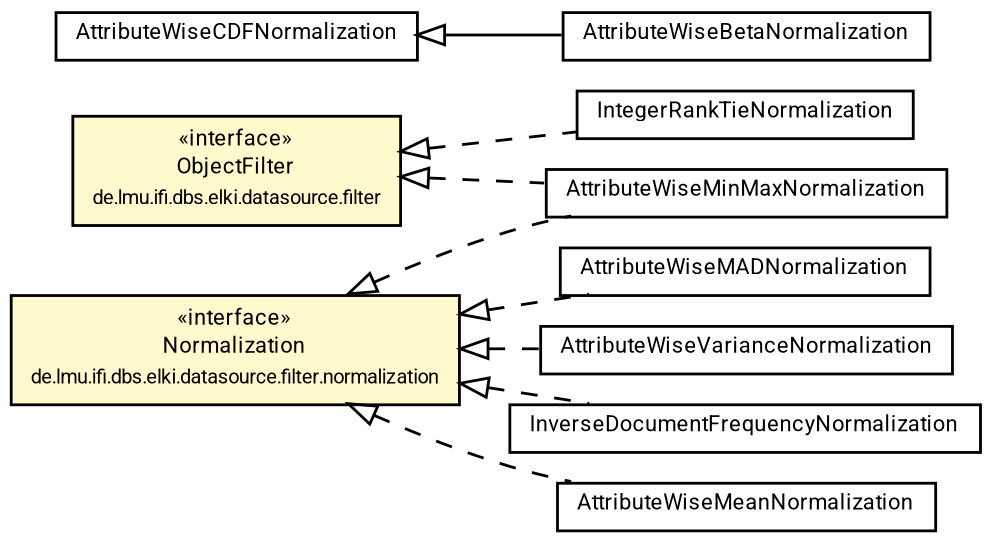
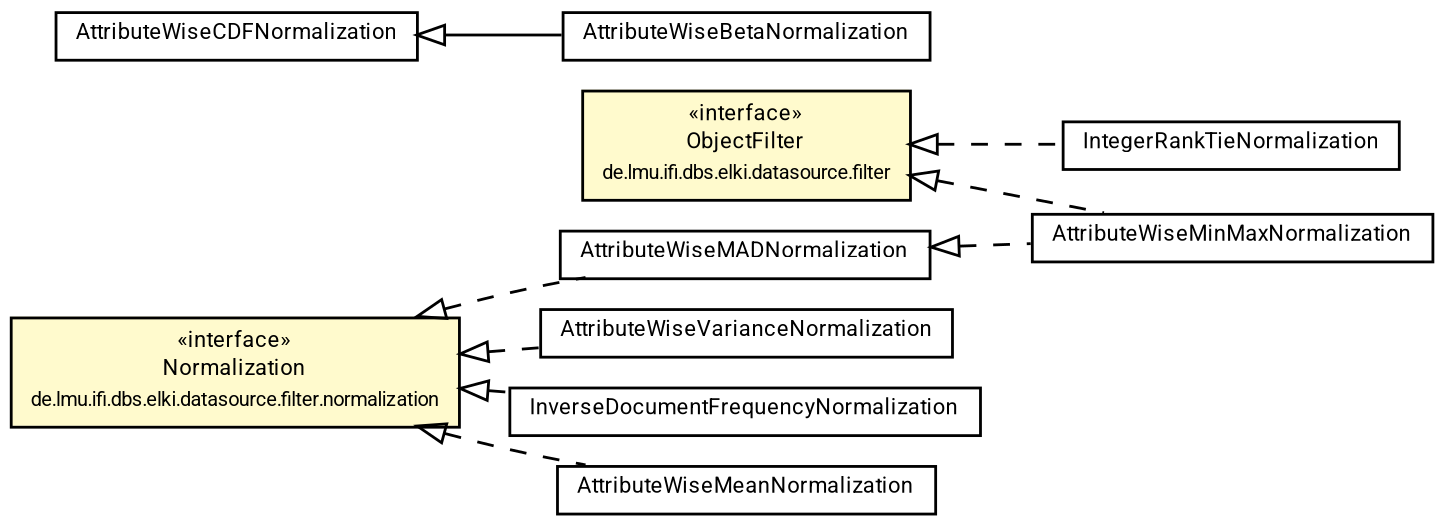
(471, 244) -> (995, 245)
